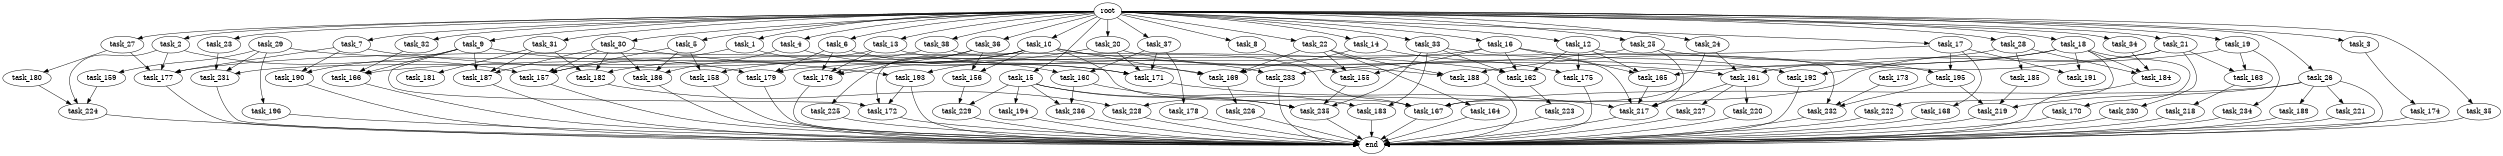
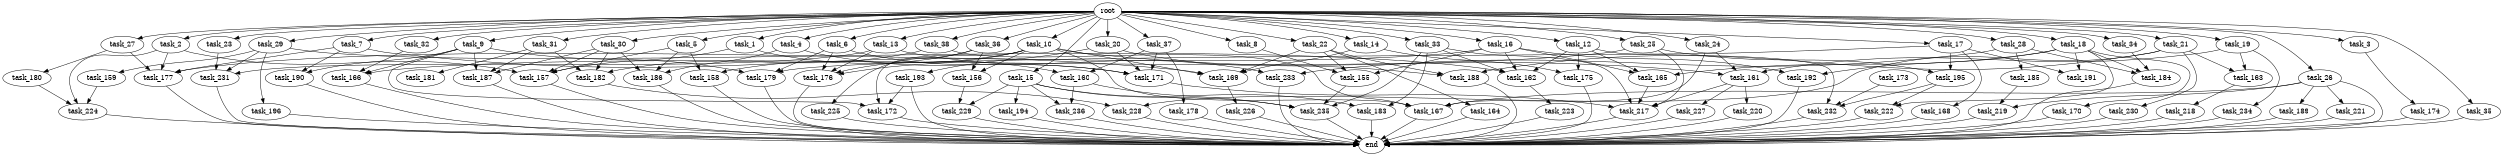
none -> (694, 17)
(758, 62) -> none
(1965, 90) -> (1914, 95)
